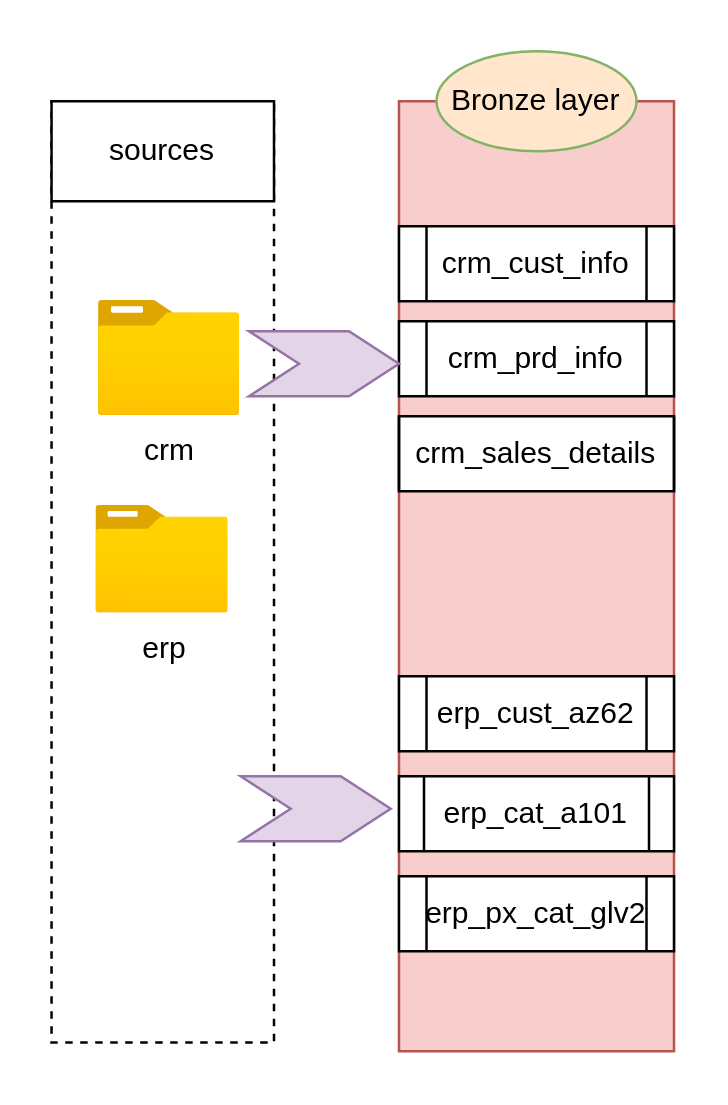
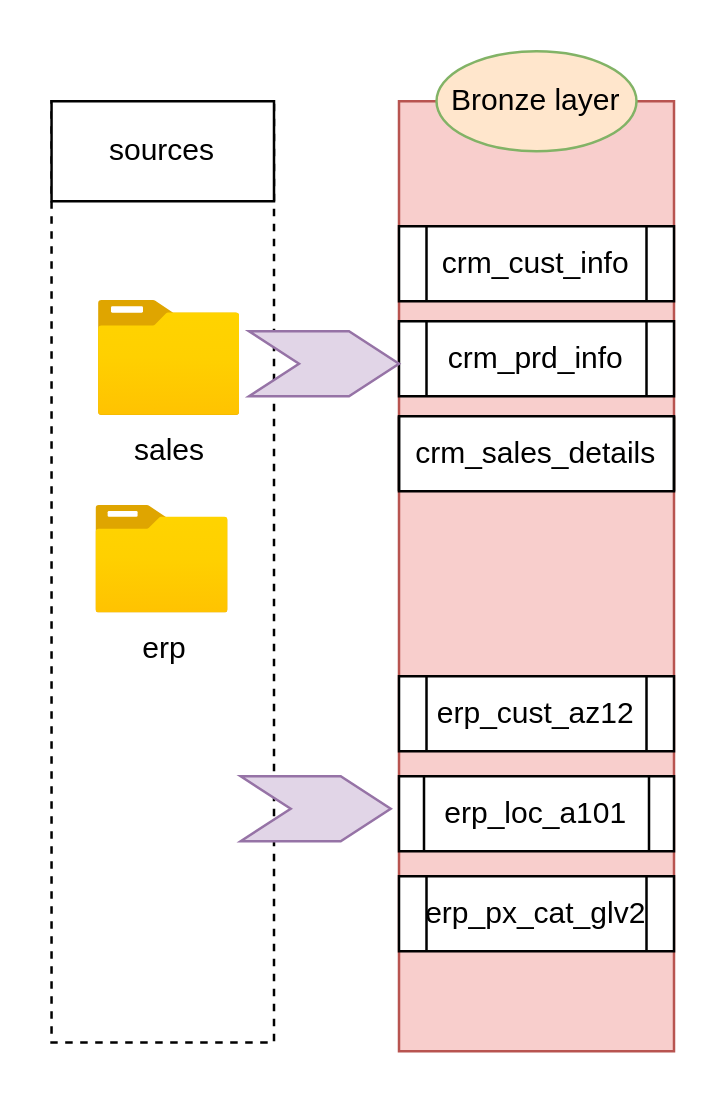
(170, 452) -> (170, 452)
(536, 714) -> (536, 714)
(536, 814) -> (536, 814)
